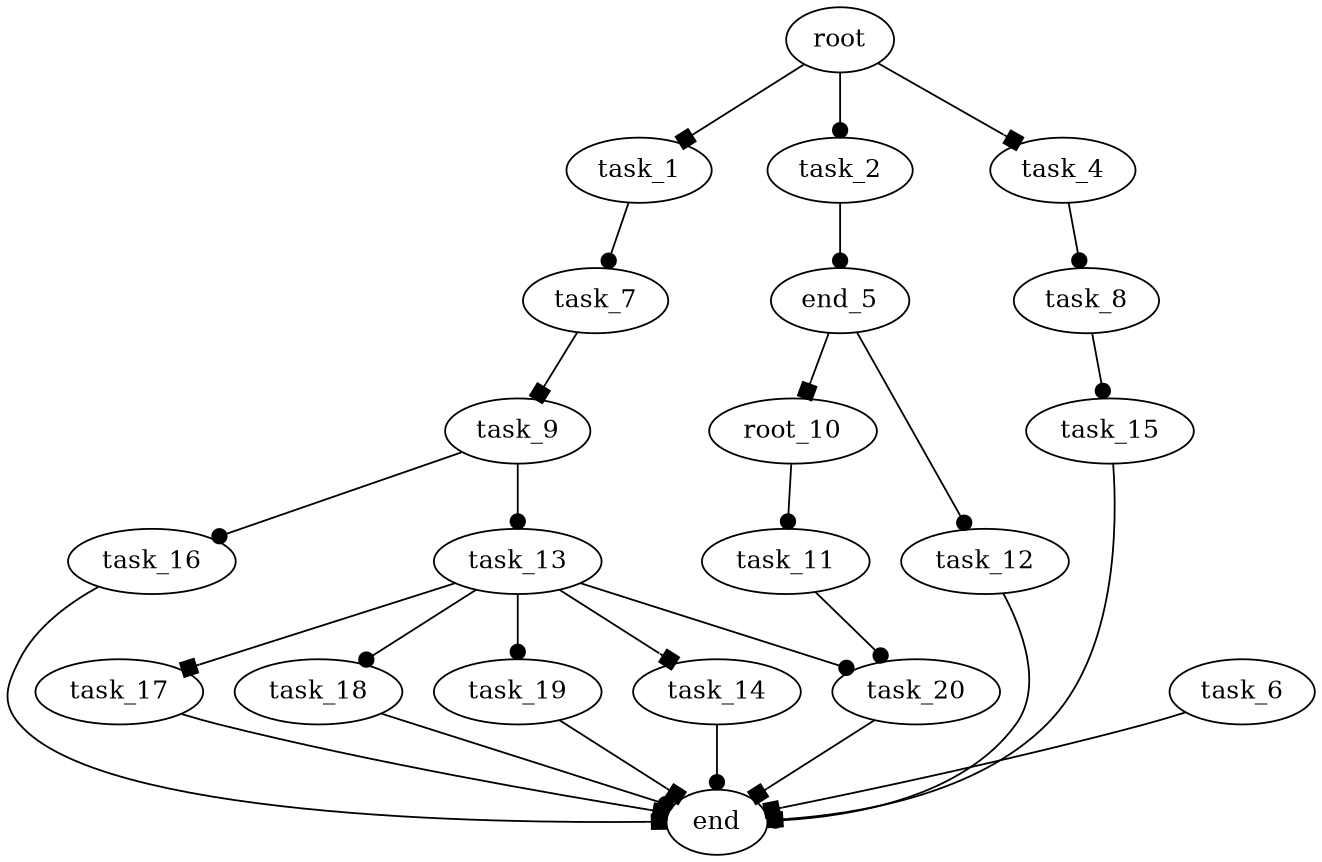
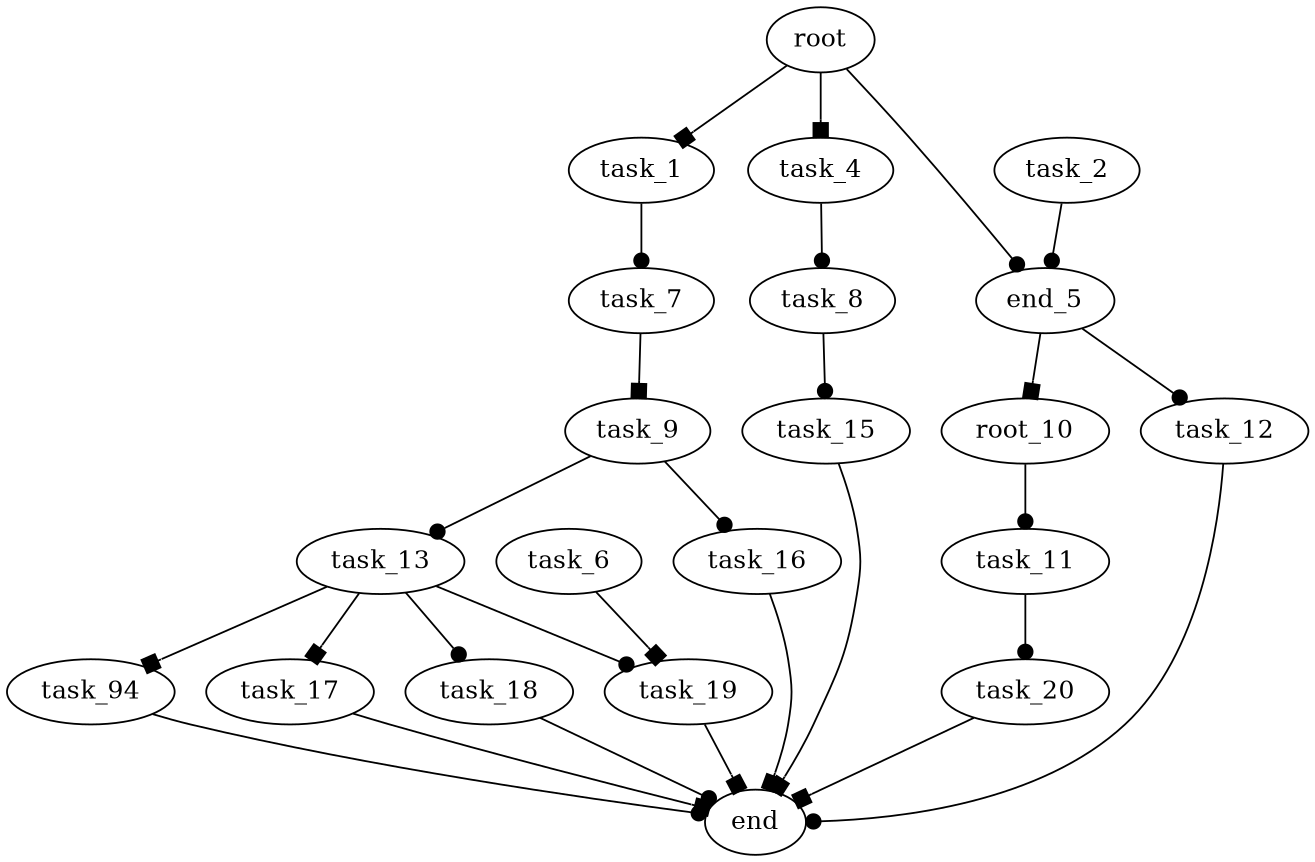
(840, 98) -> (931, 162)
(710, 624) -> none
(717, 692) -> (91, 692)
(1035, 752) -> (622, 620)
